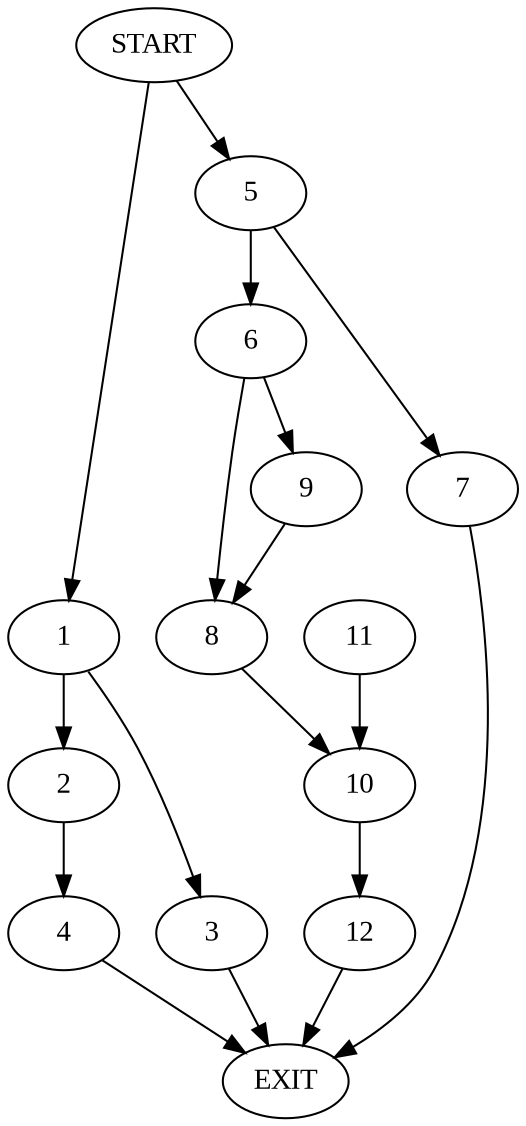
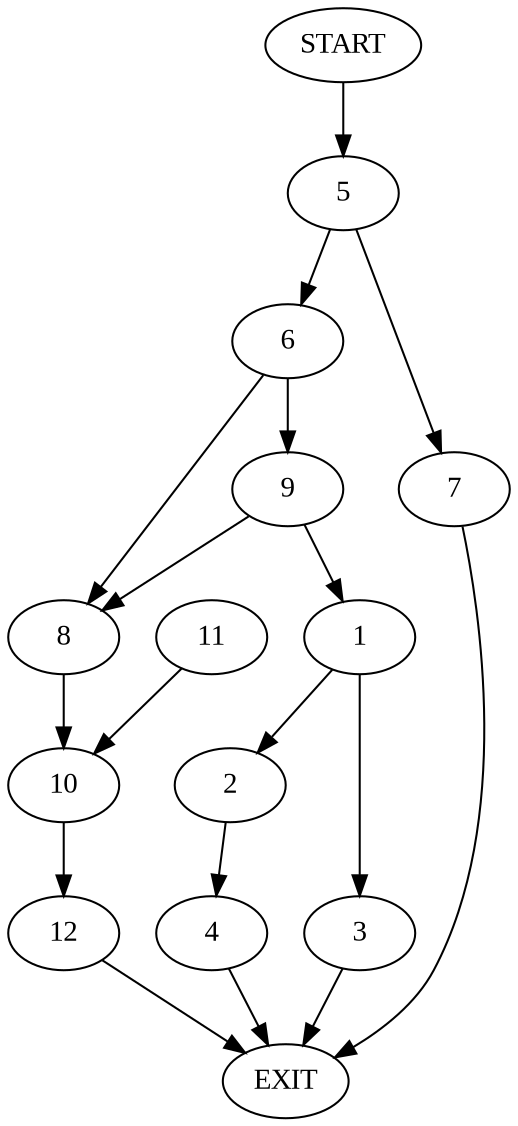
(110, 331) -> (319, 554)
